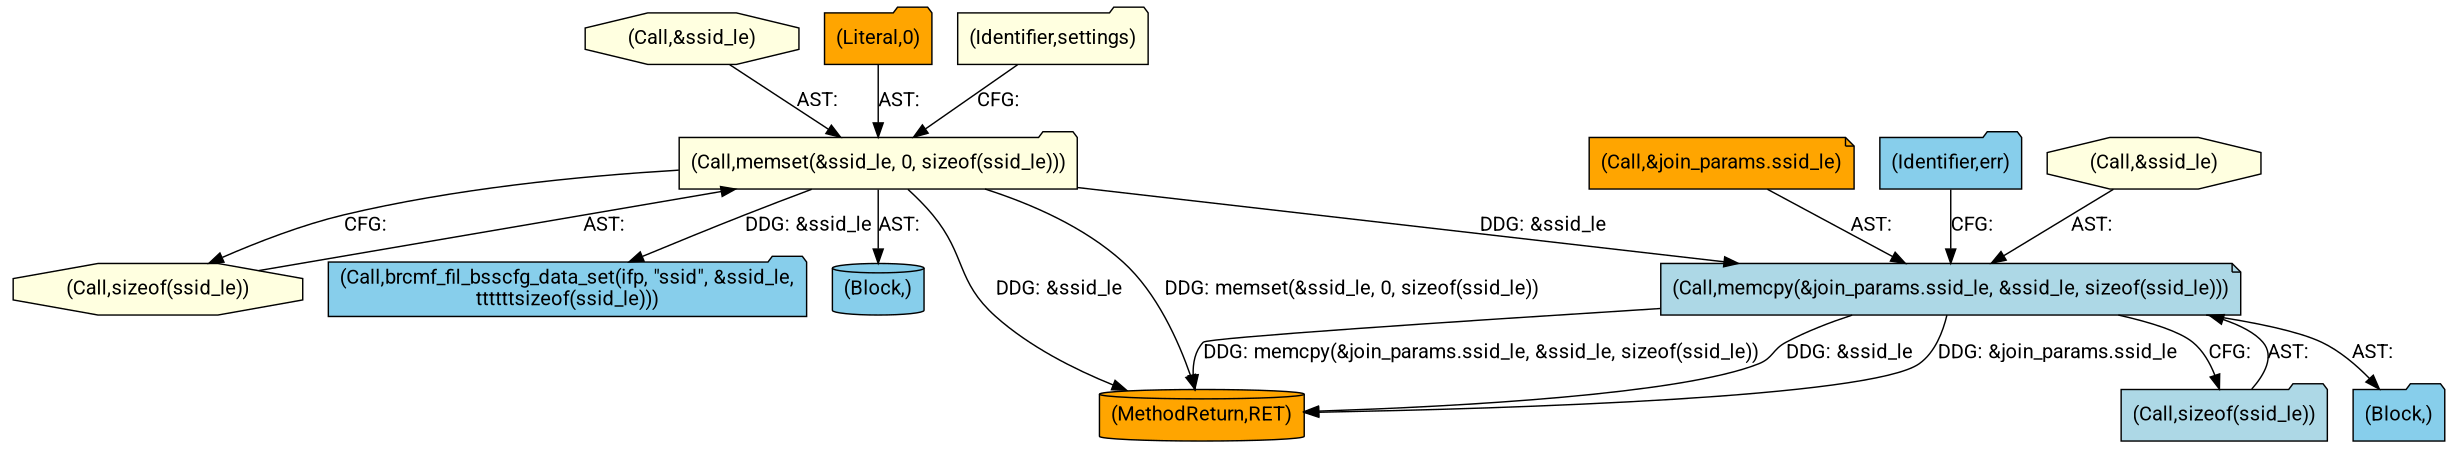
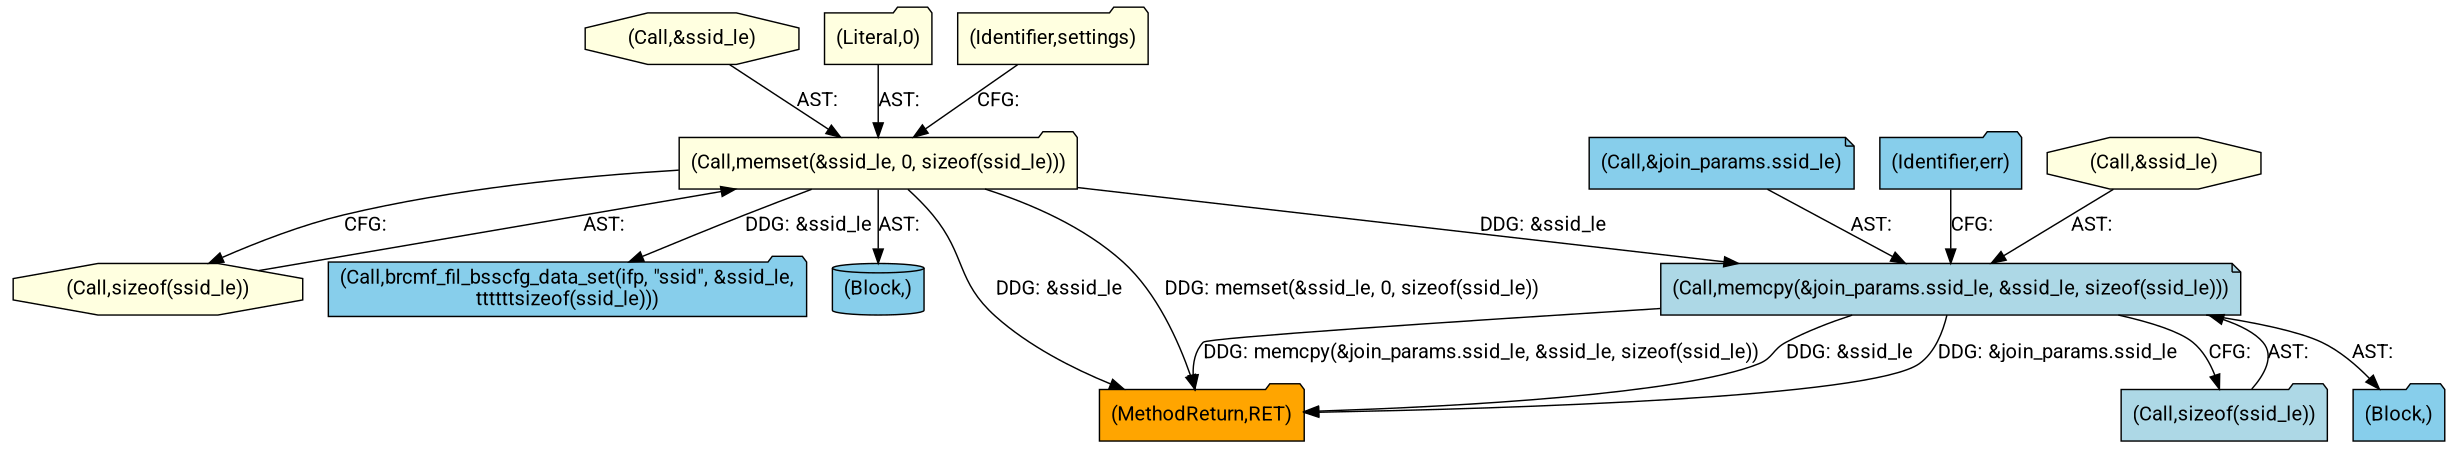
(878, 39) -> (878, 39)
(1722, 163) -> (1722, 163)
(1202, 415) -> (1202, 415)
